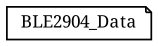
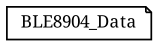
(79, 23) -> (79, 23)
